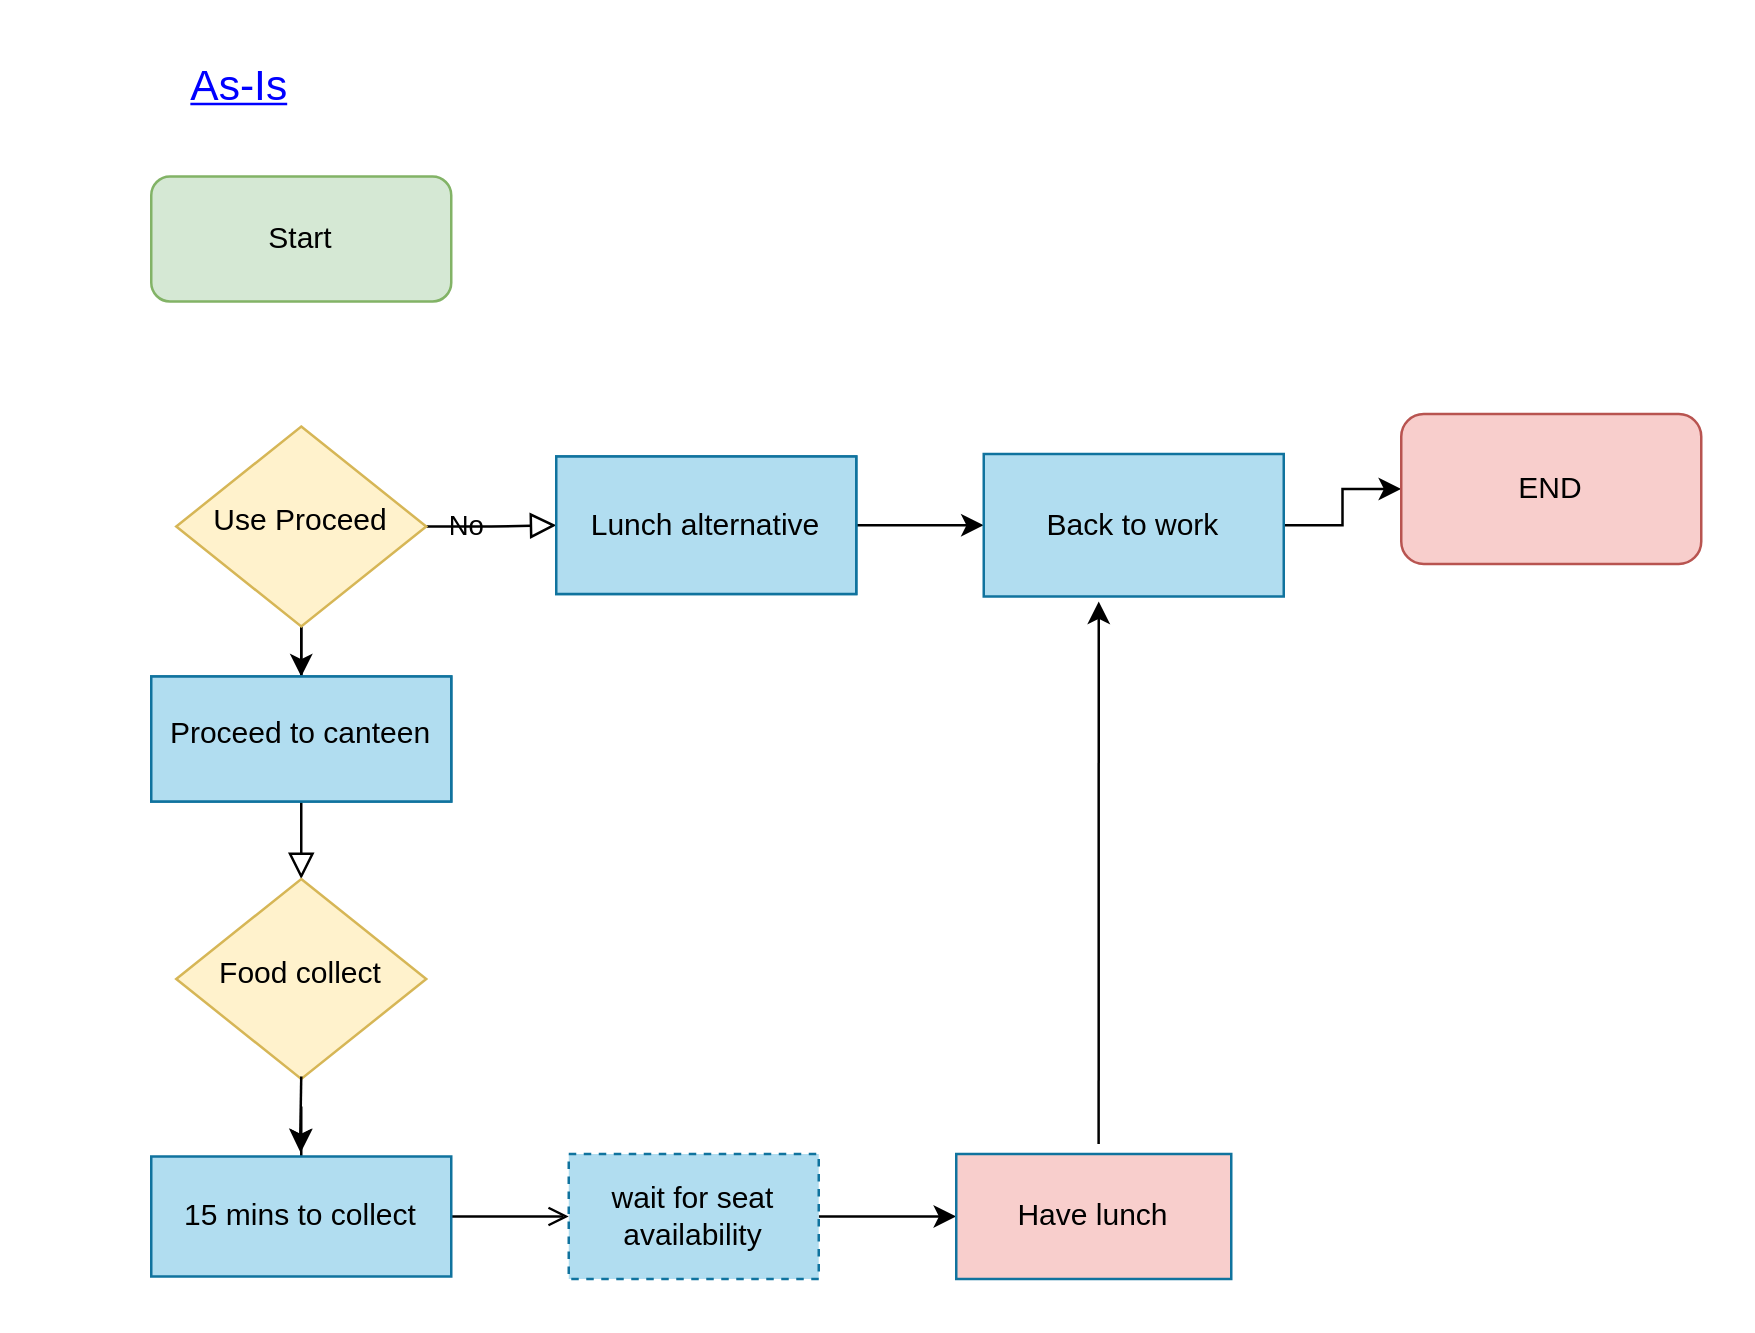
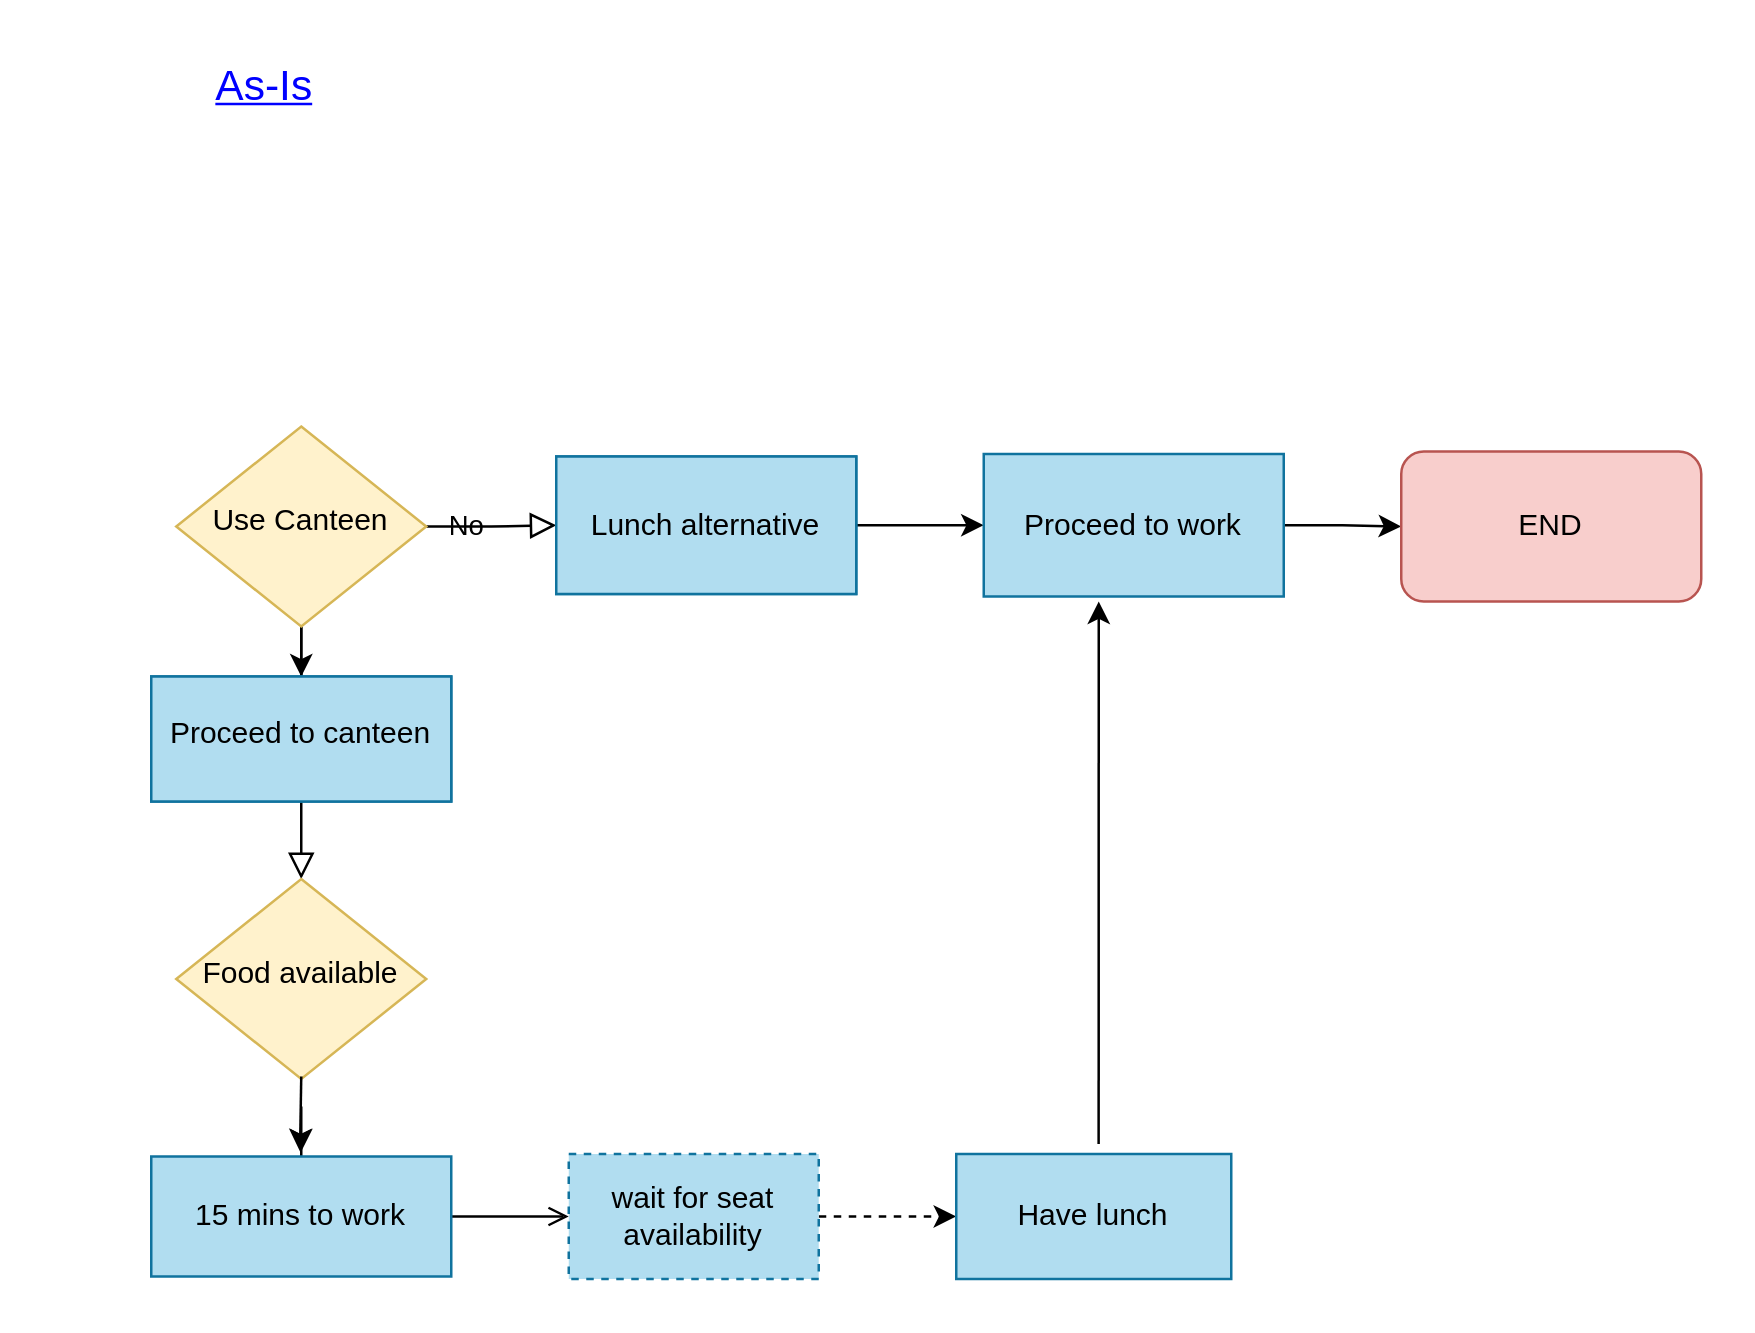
(239, 89) -> (264, 89)
(301, 239) -> none
(1551, 489) -> (1551, 526)
(301, 521) -> (301, 521)
(1134, 526) -> (1134, 526)
(301, 974) -> (301, 974)
(301, 1216) -> (301, 1216)
(880, 1216) -> (880, 1216)
(1094, 1216) -> (1094, 1216)
